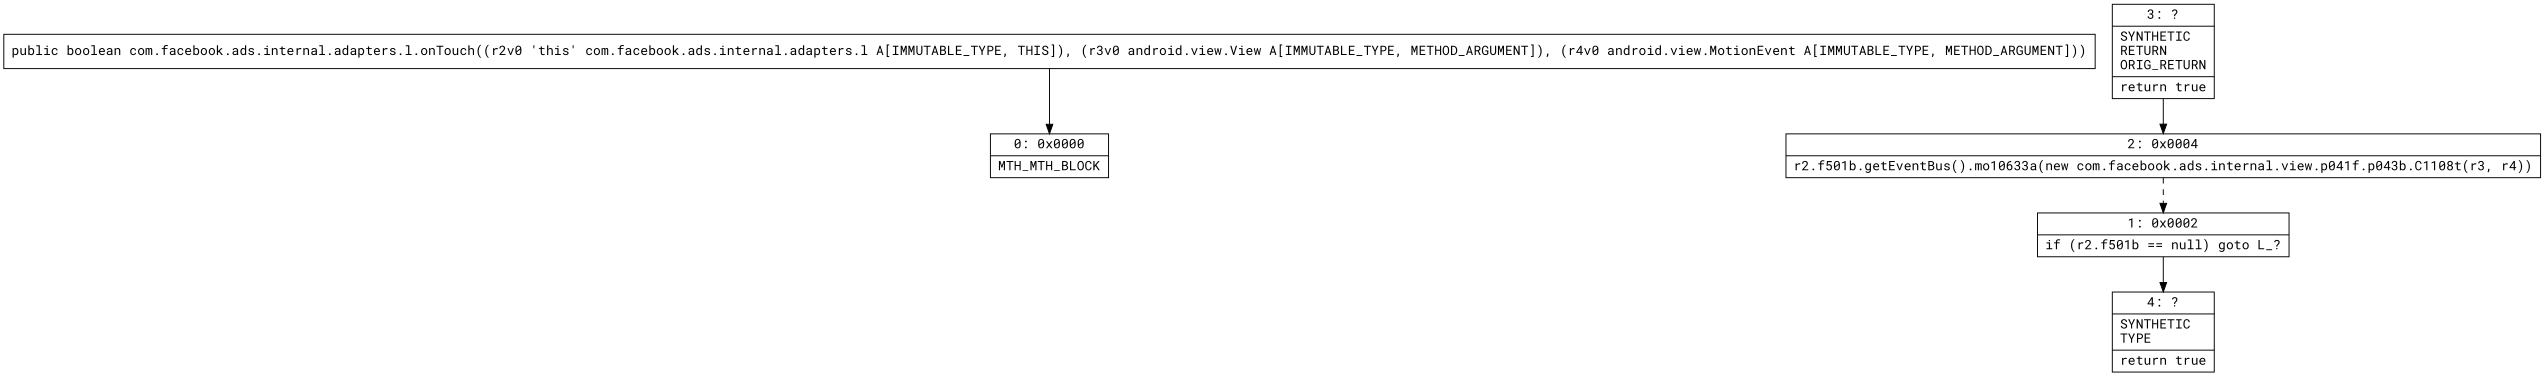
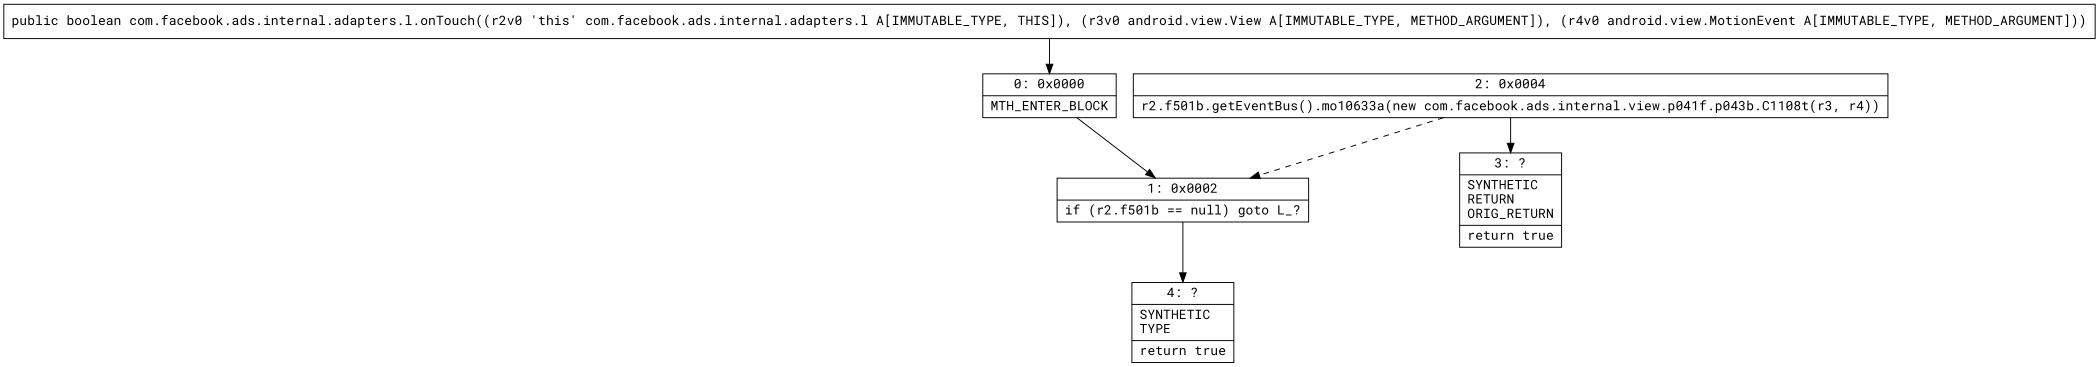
(2163, 111) -> (1511, 130)
none -> (1112, 145)
(1049, 166) -> (1049, 106)
